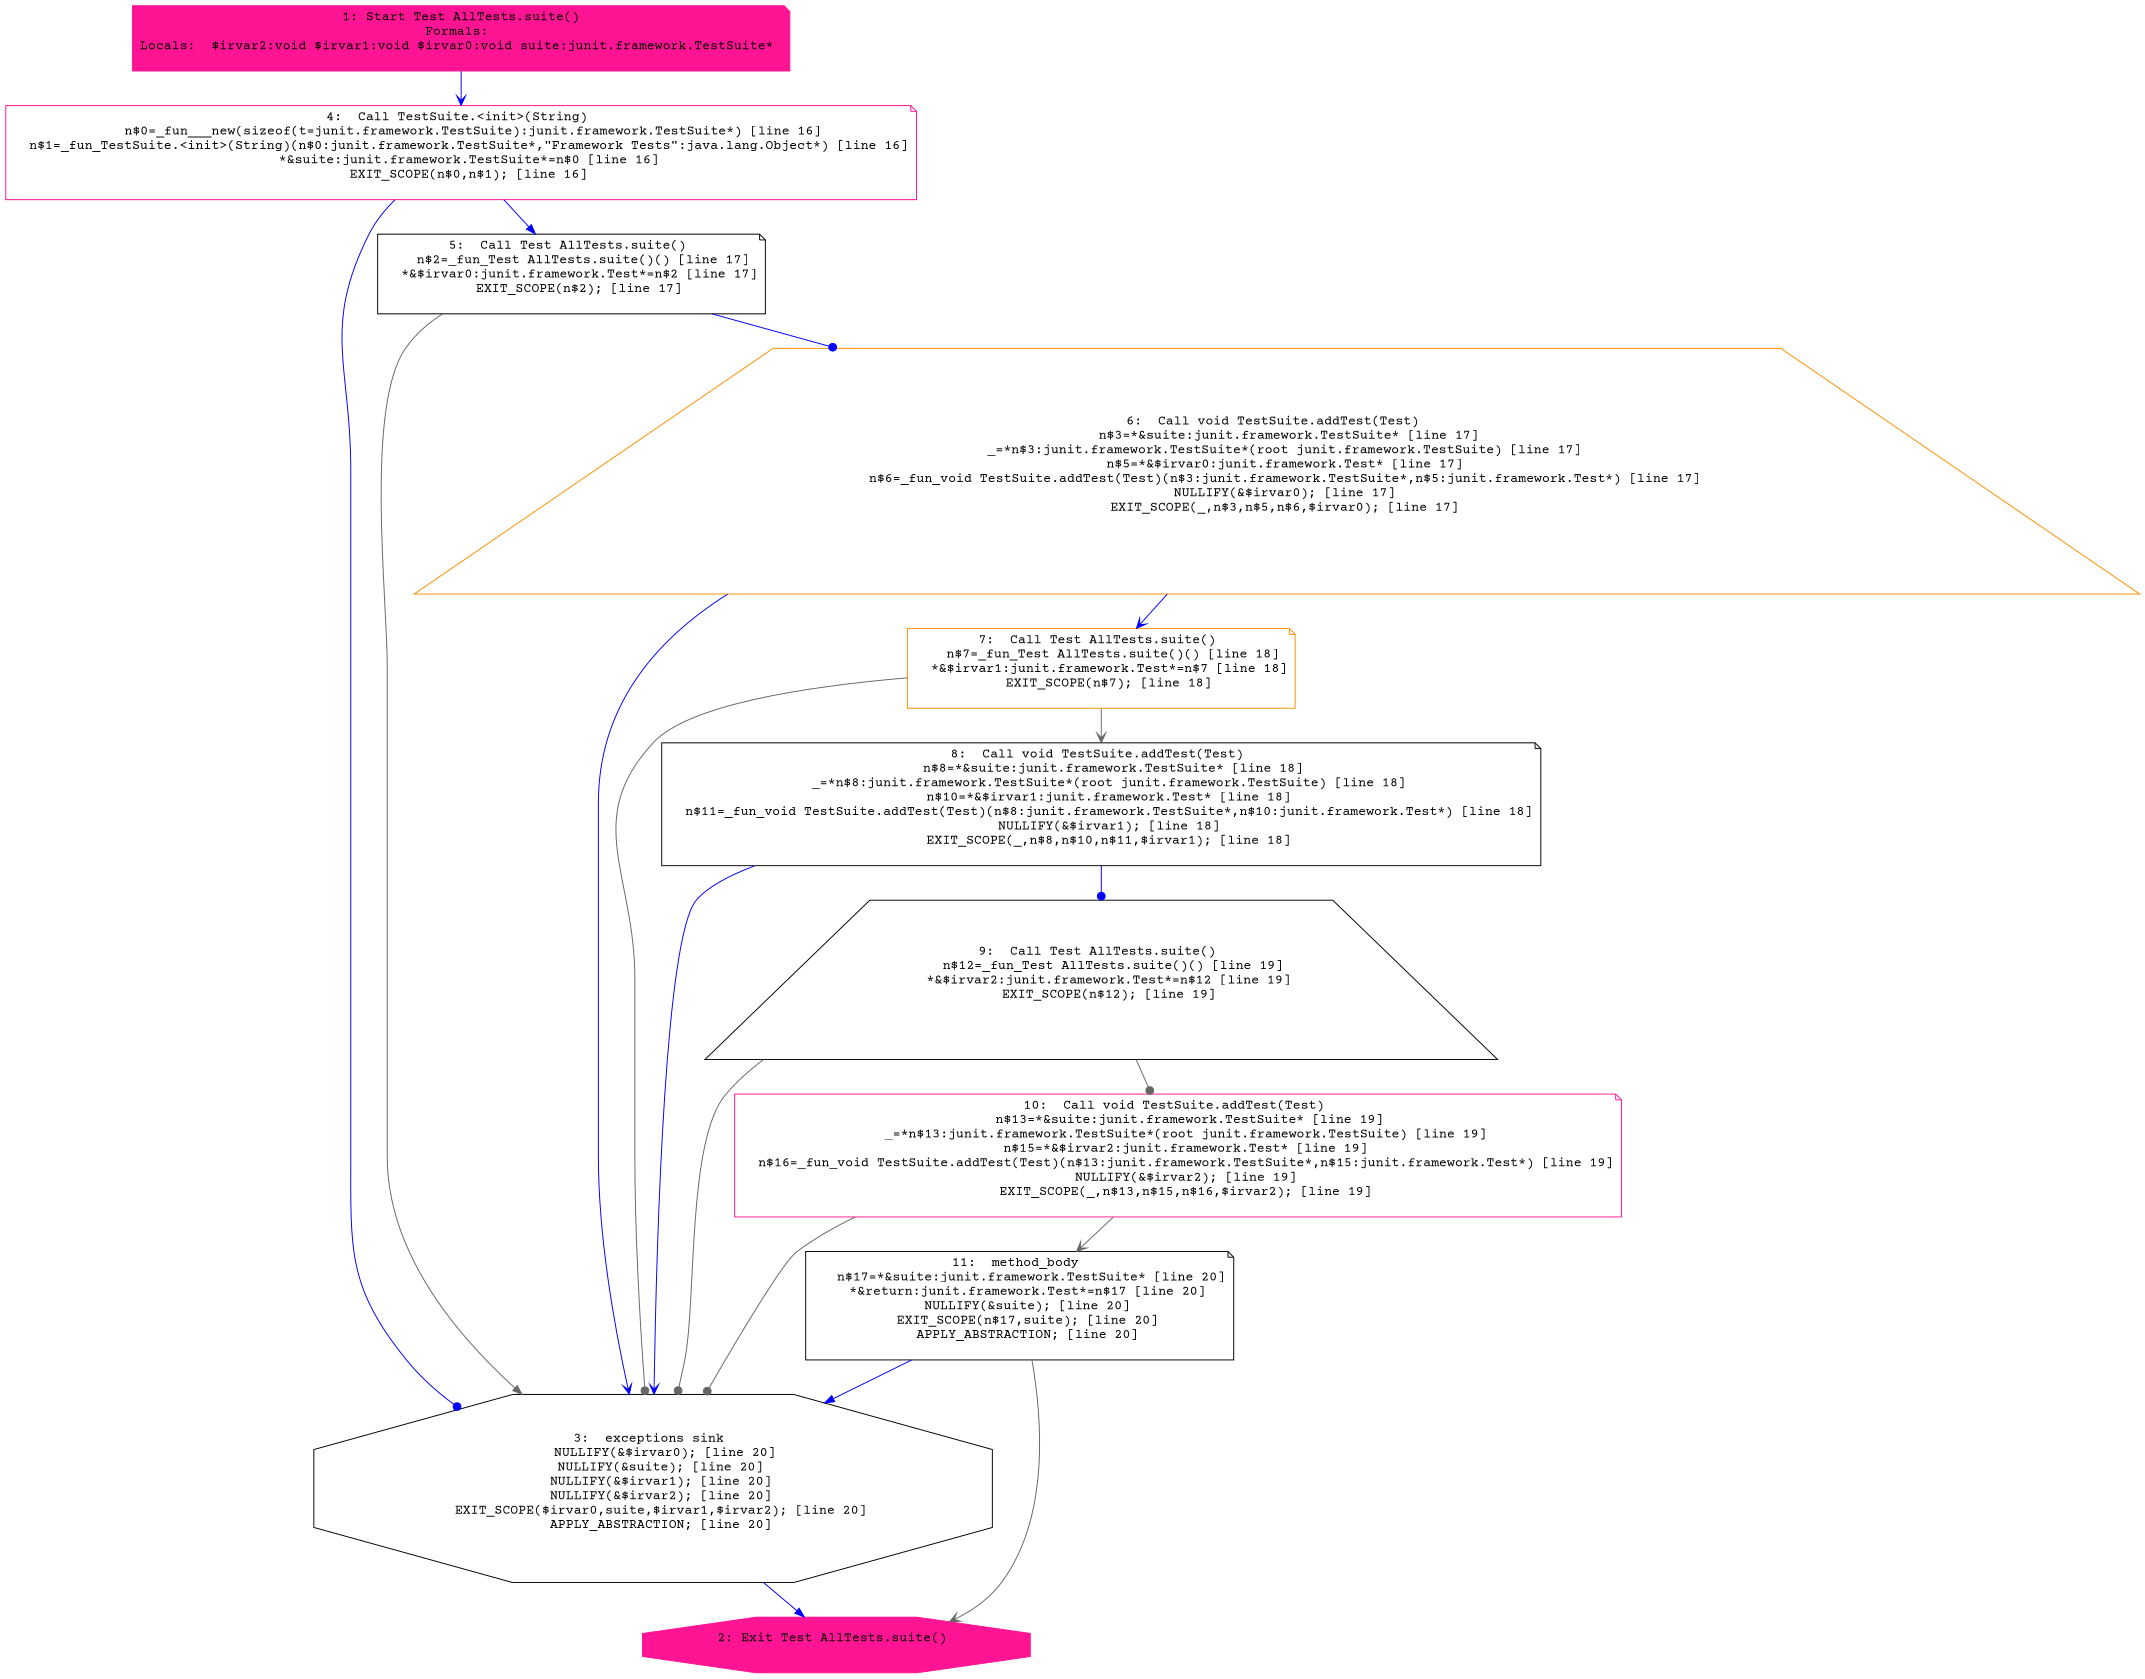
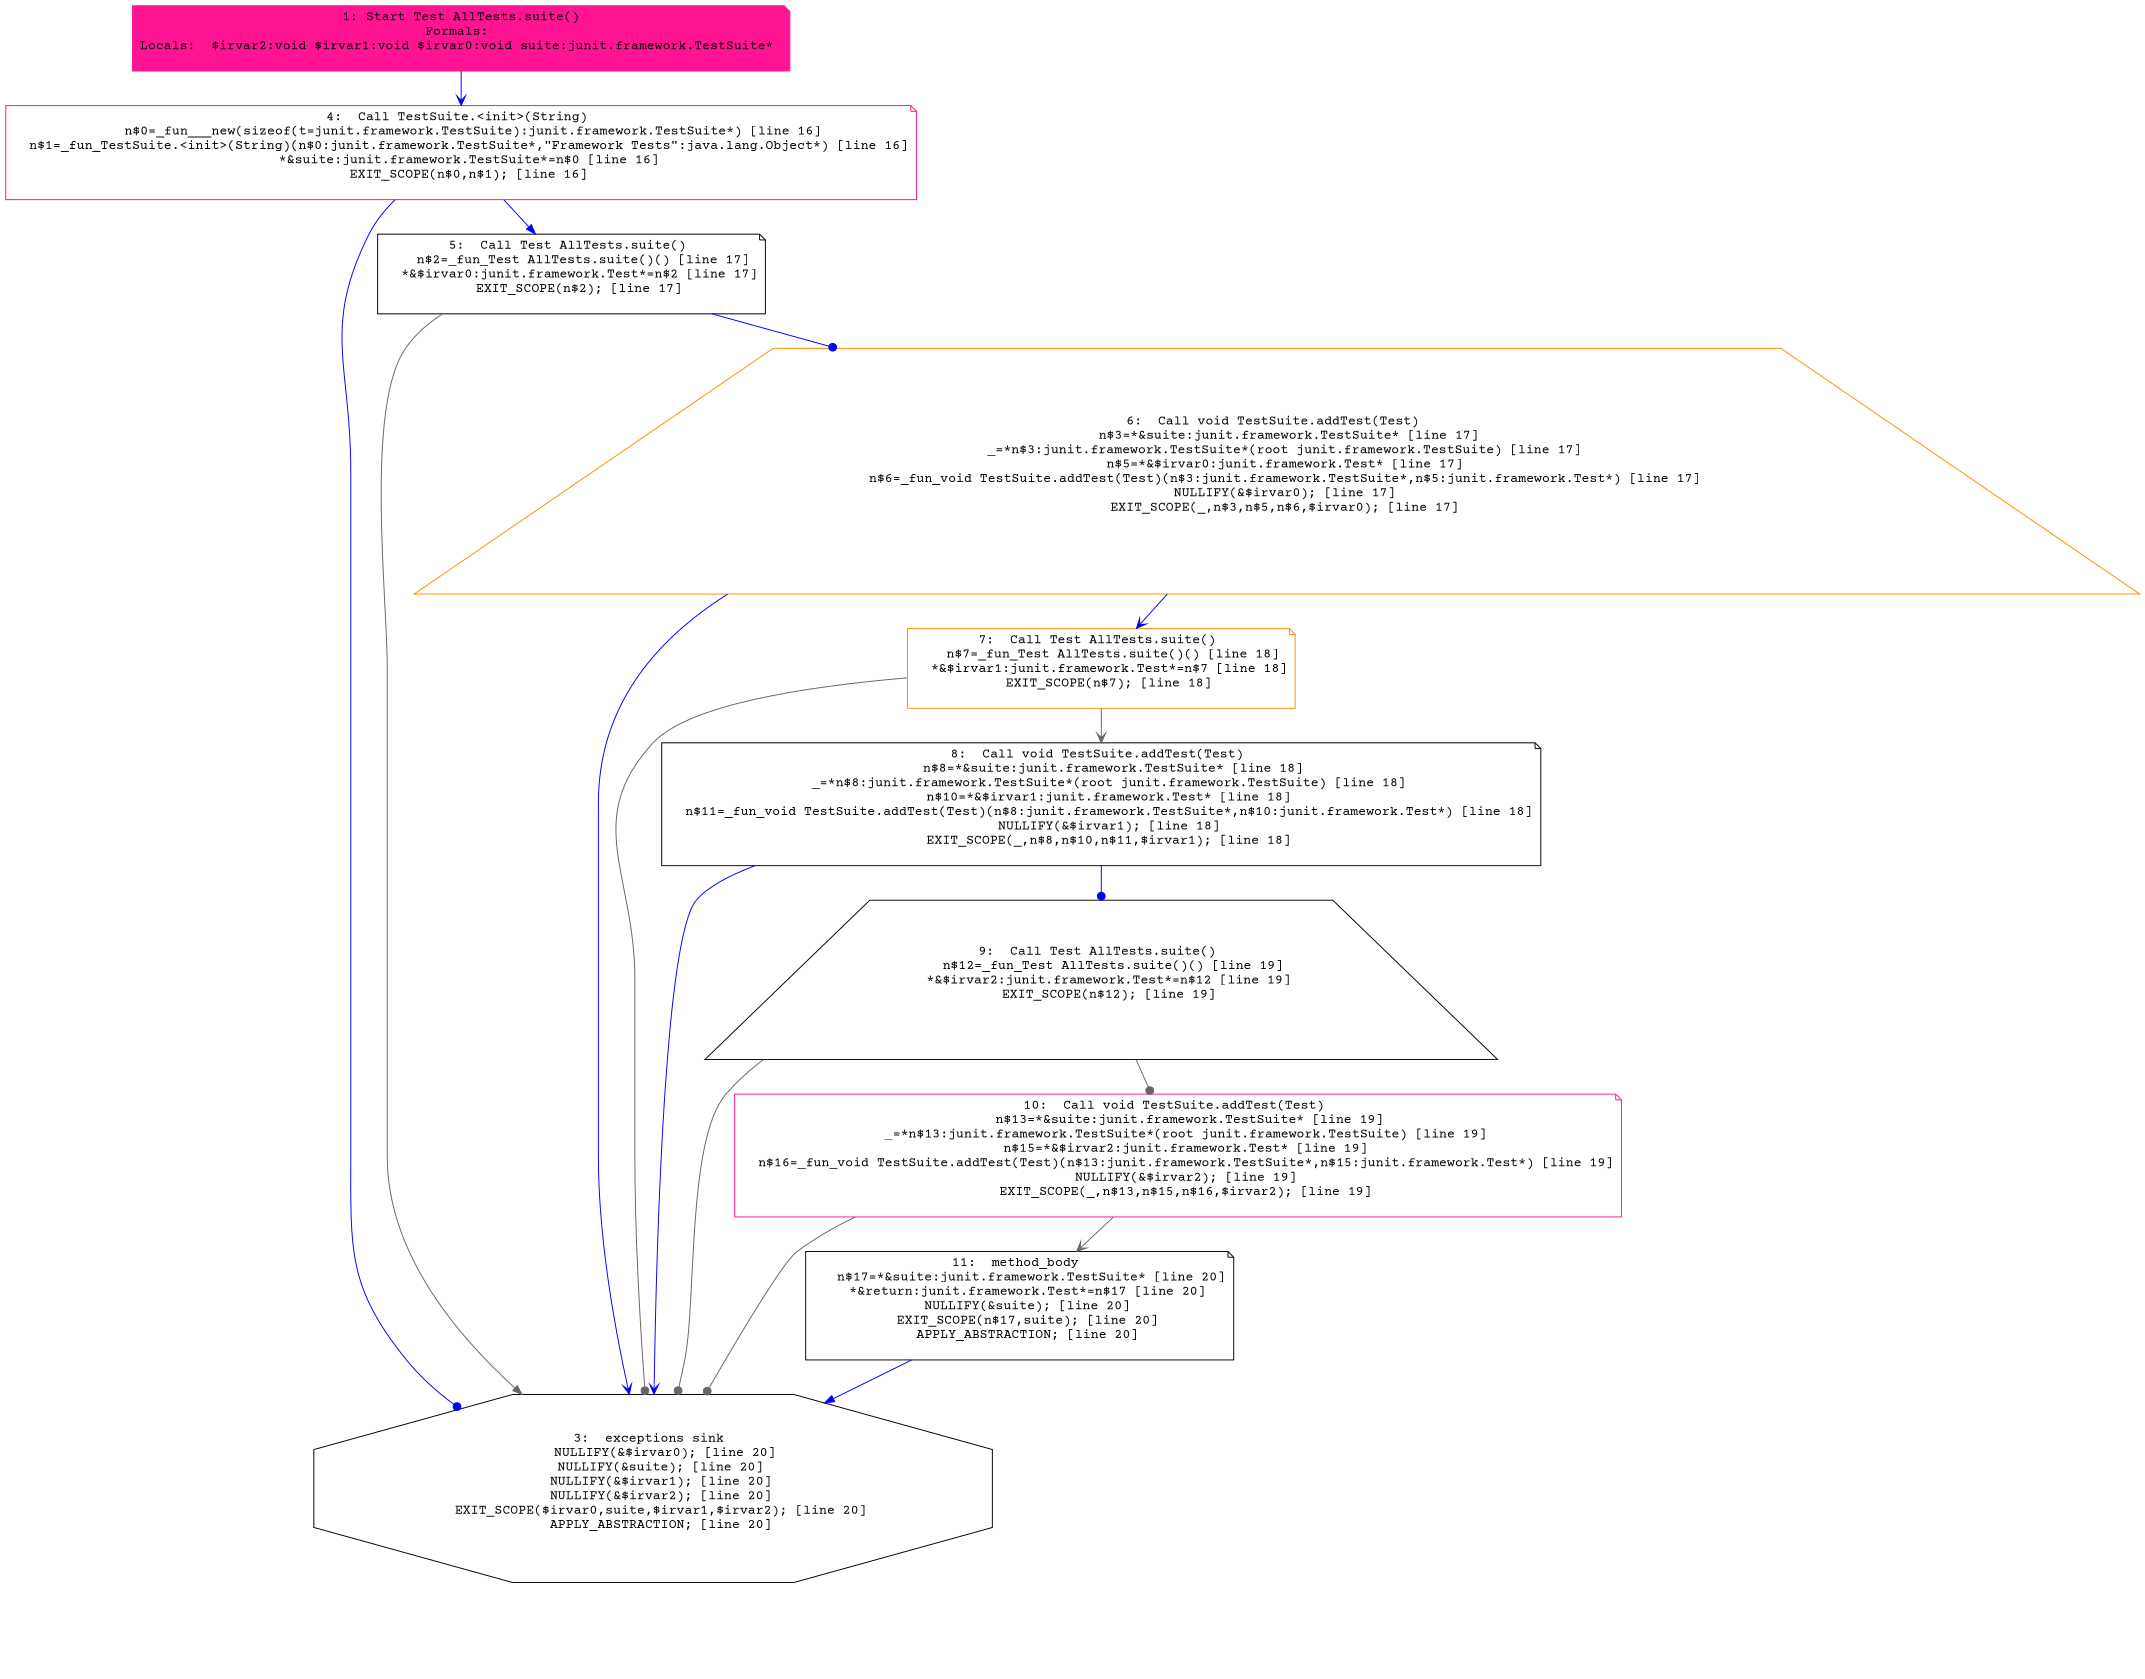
(836, 1645) -> none
